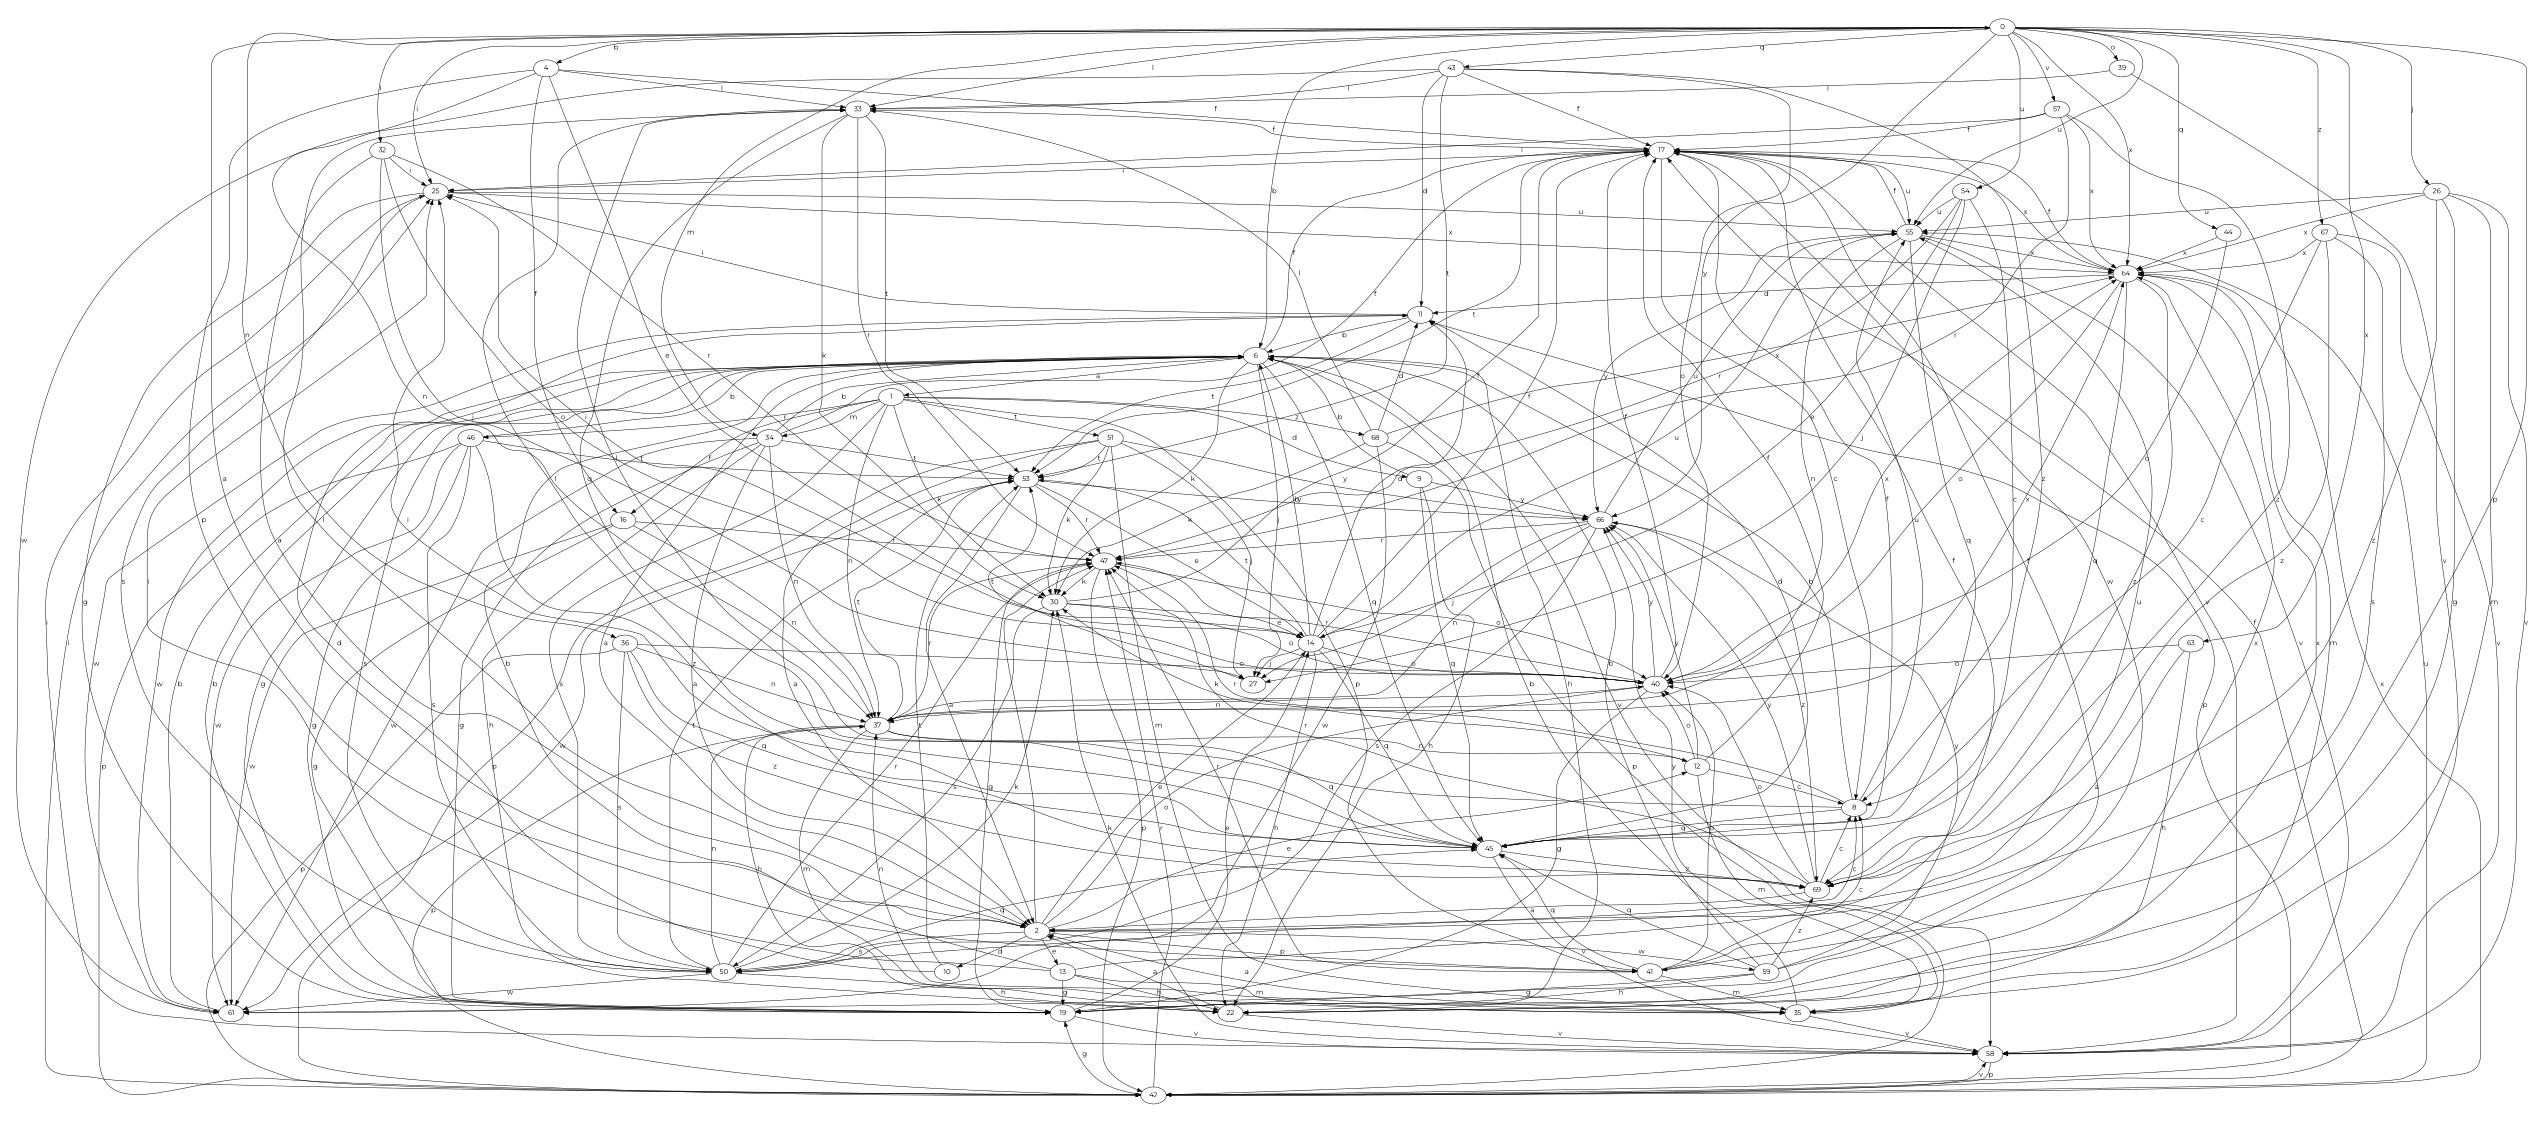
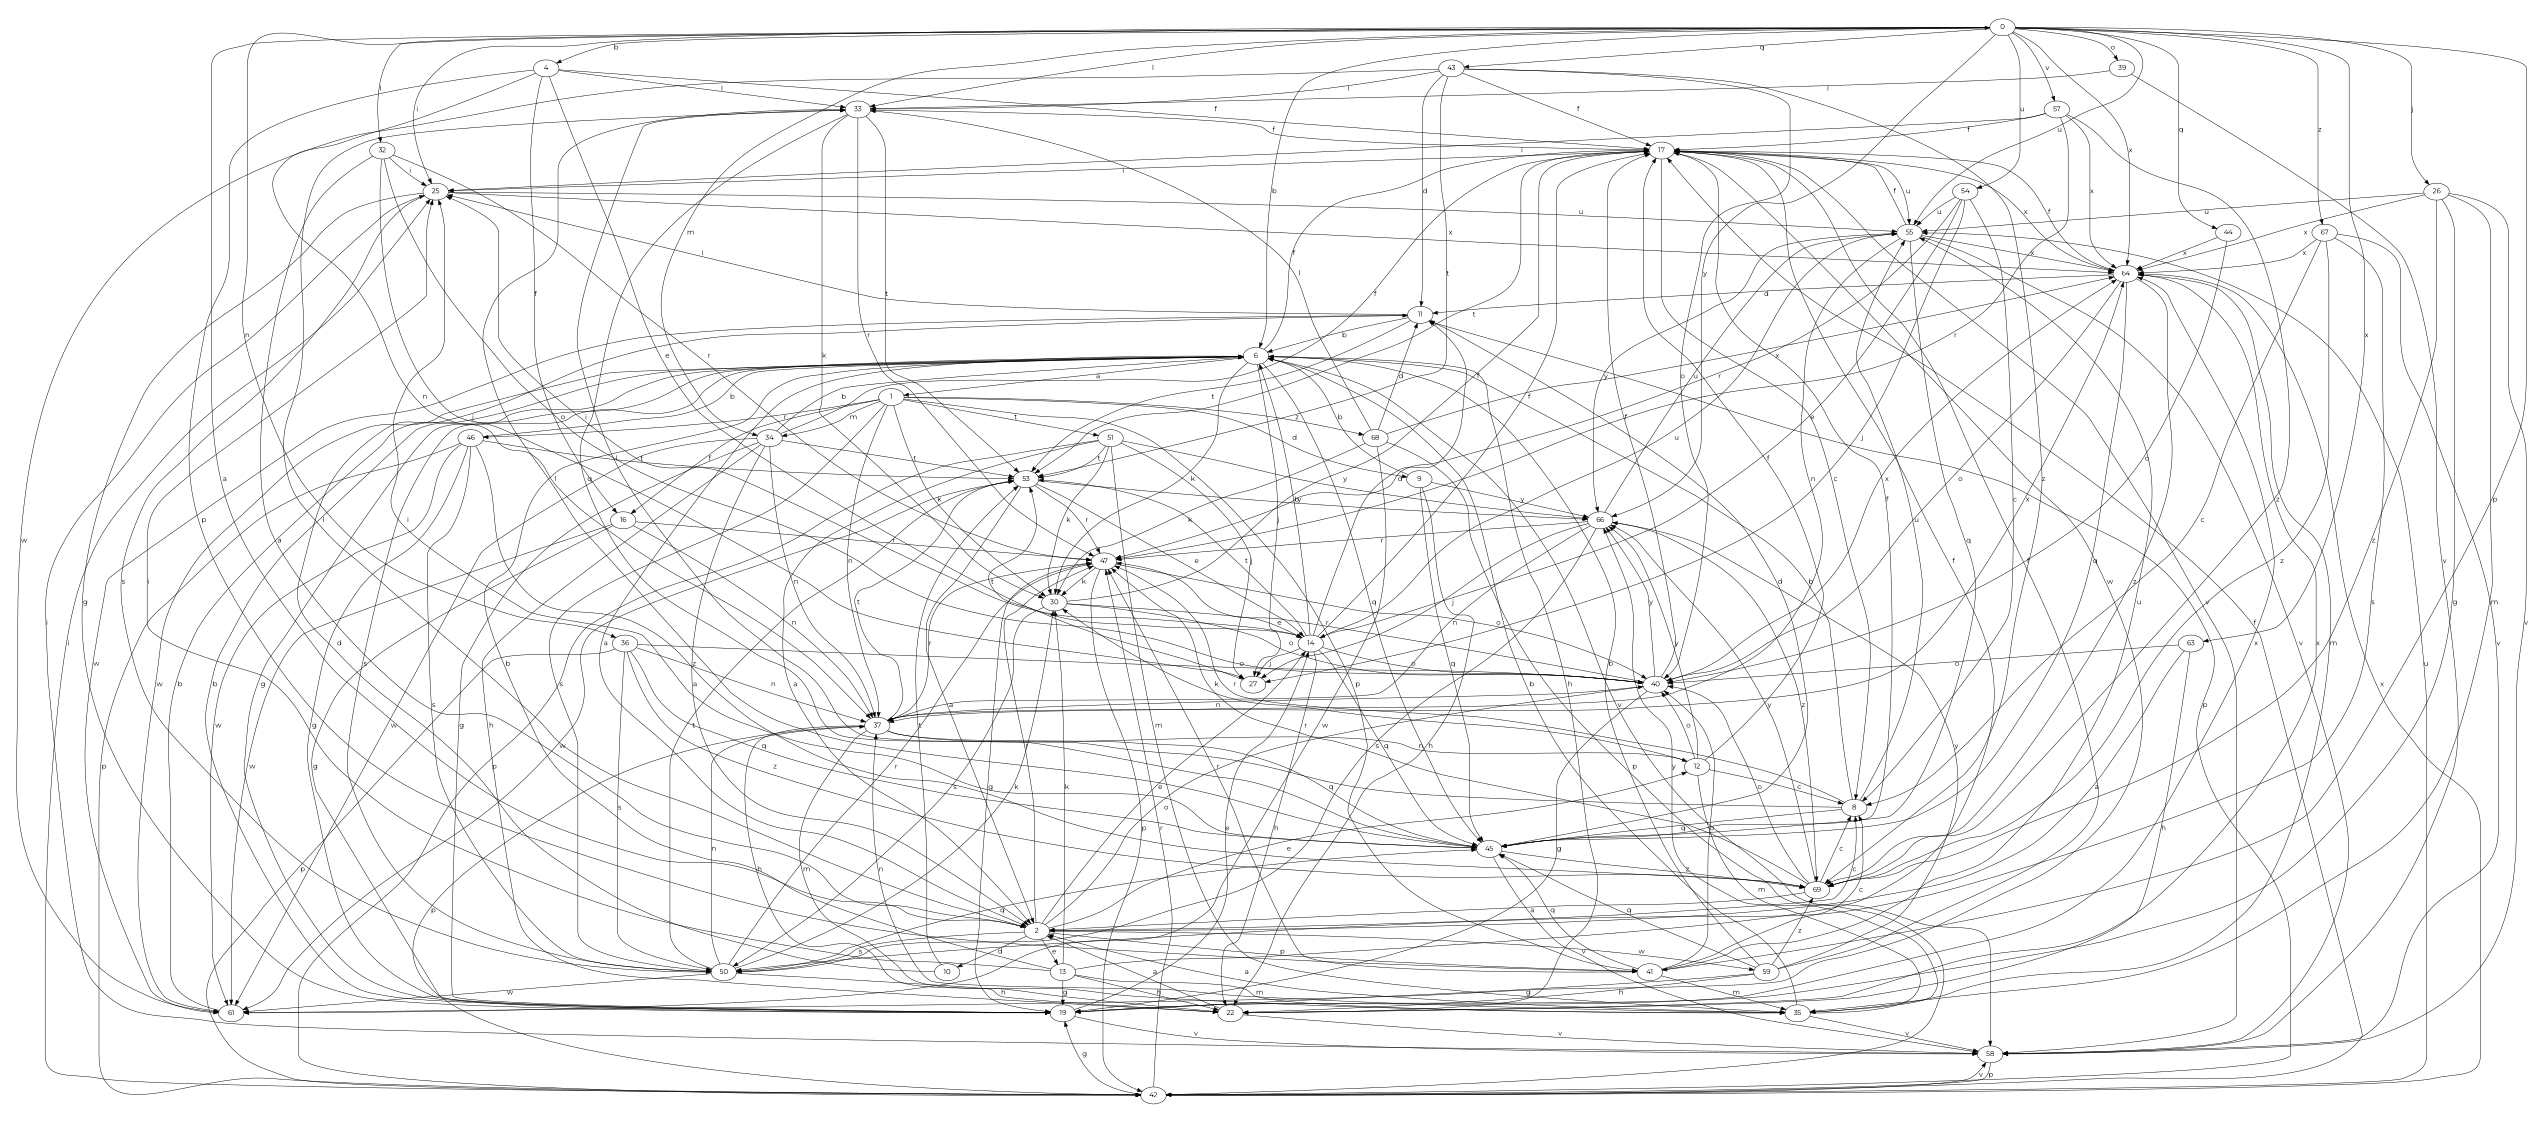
(1374, 1038) -> (1065, 790)
